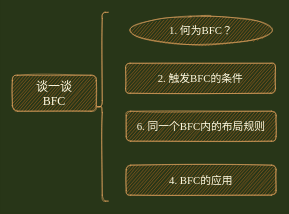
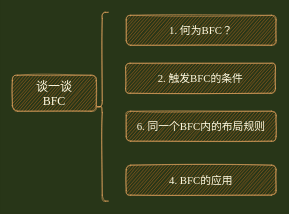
(201, 30) -> (201, 30)
